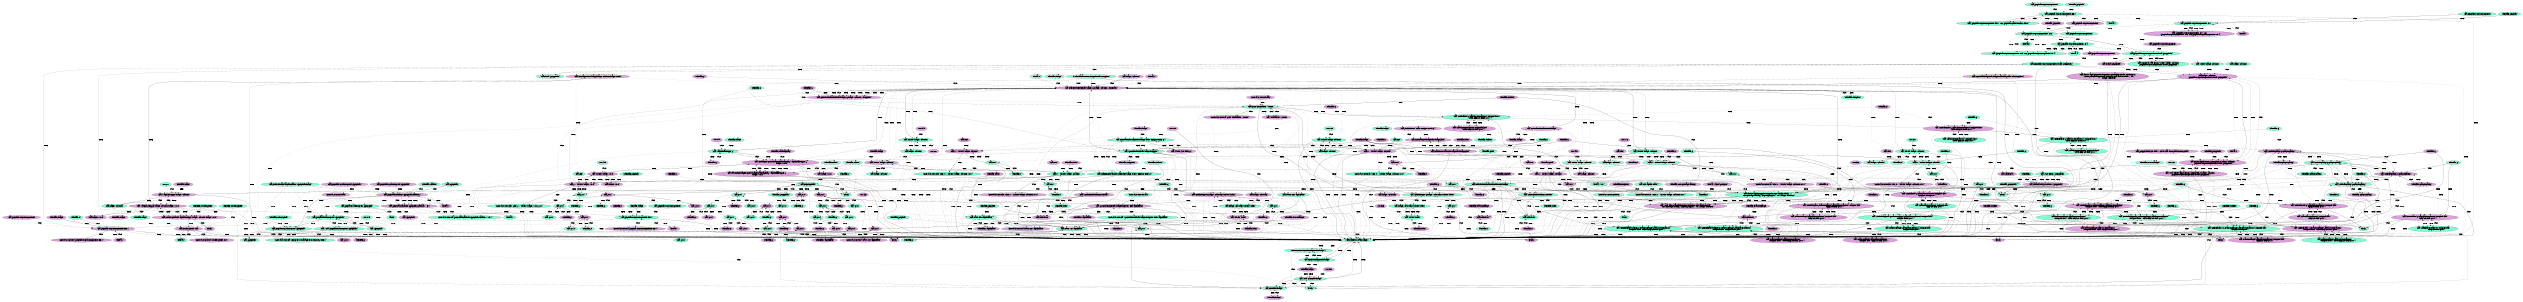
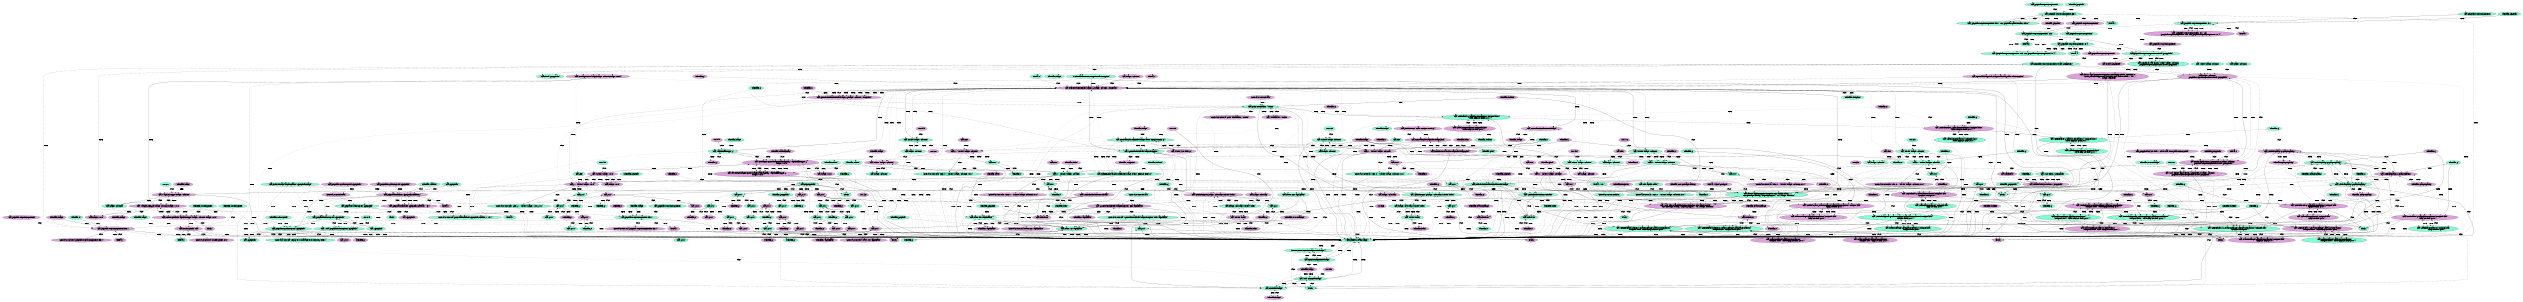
(582, 189) -> none
